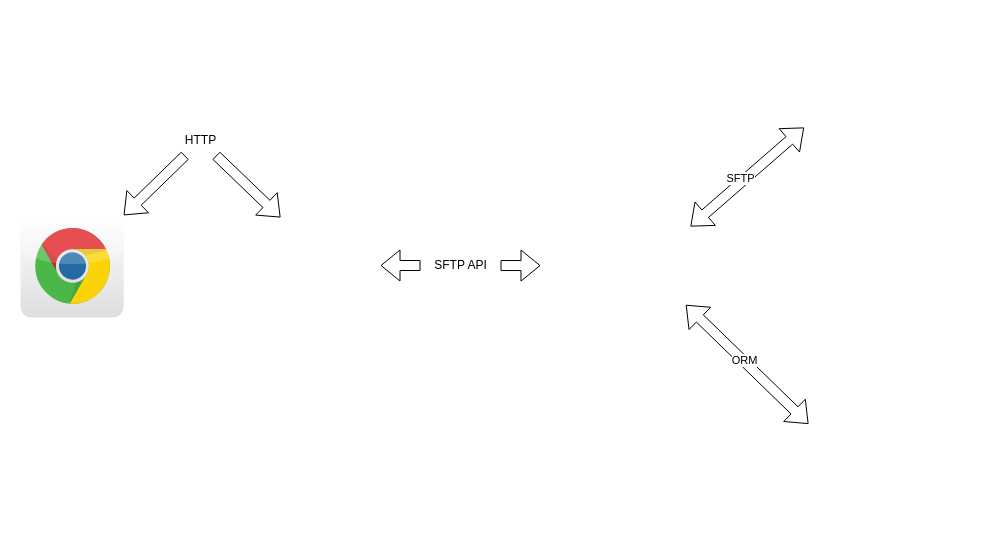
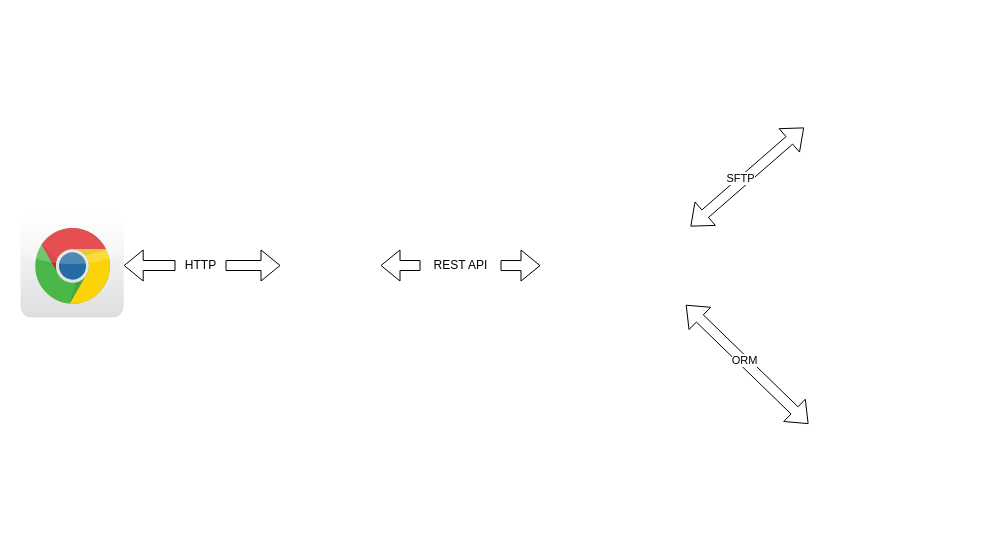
(201, 141) -> (201, 266)
(461, 266) -> (461, 266)
